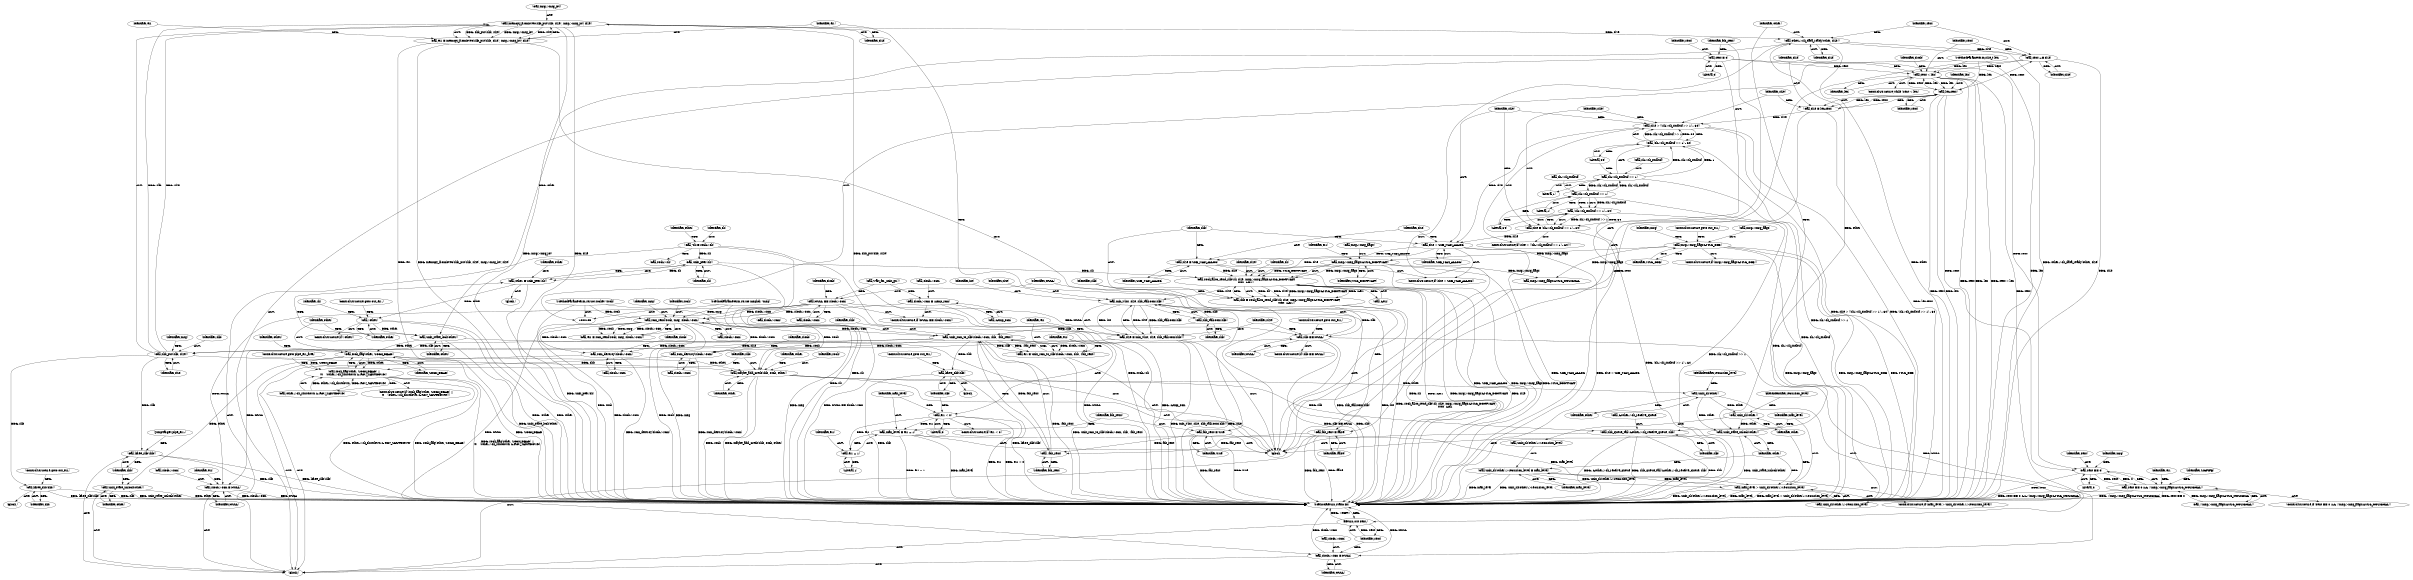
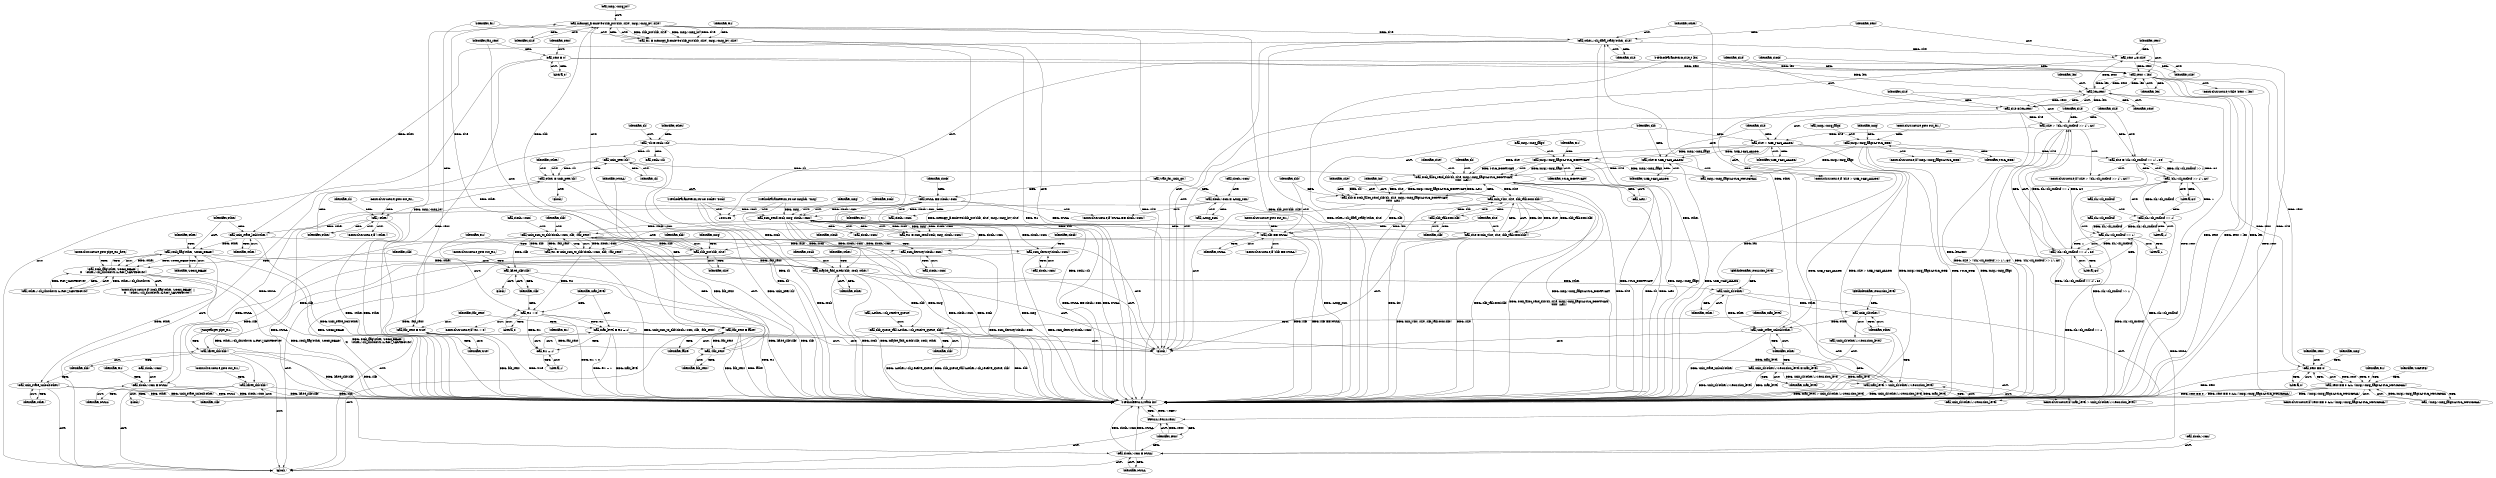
(1498, 237) -> (1945, 149)
none -> (559, 281)
(588, 363) -> (771, 261)
(1355, 522) -> (1162, 420)
